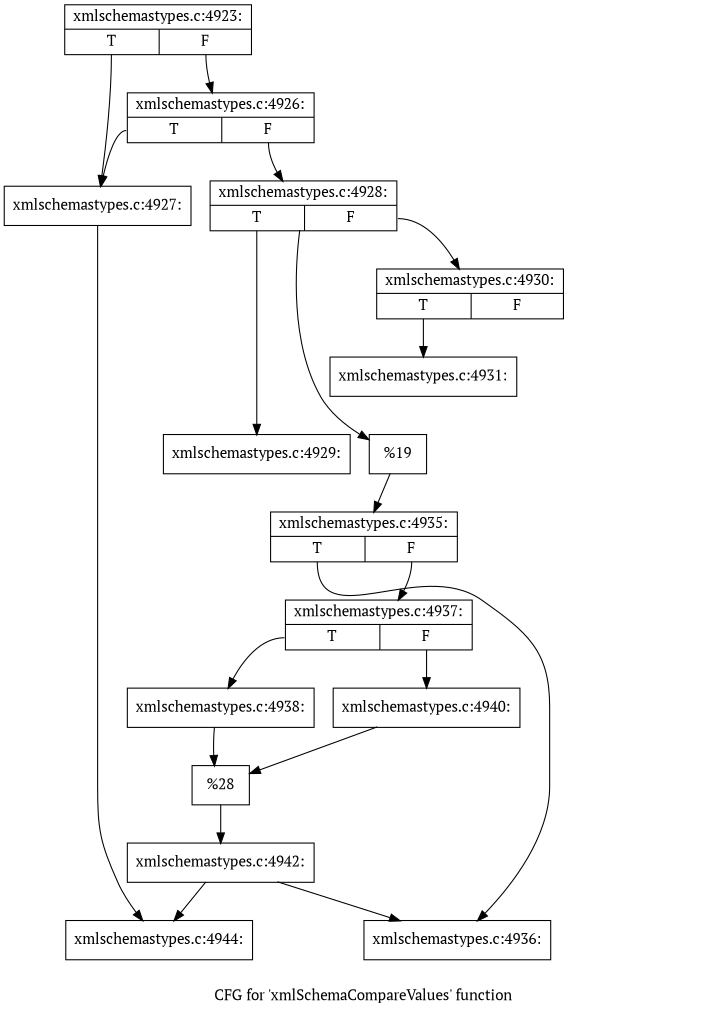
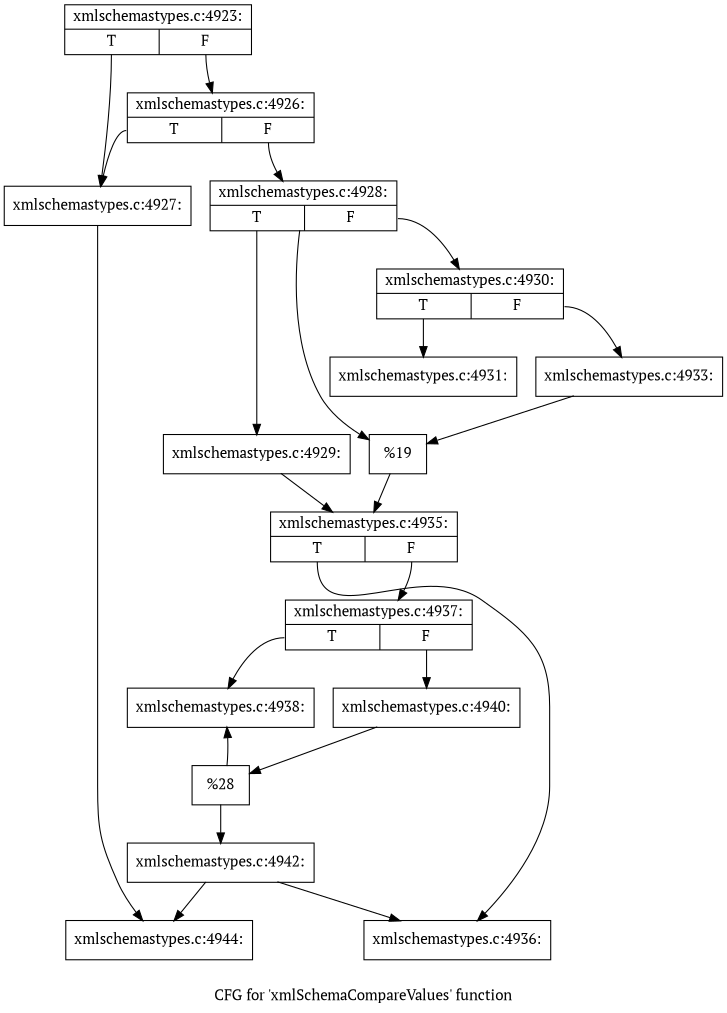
none -> (629, 377)
none -> (302, 490)
(214, 741) -> (228, 752)
